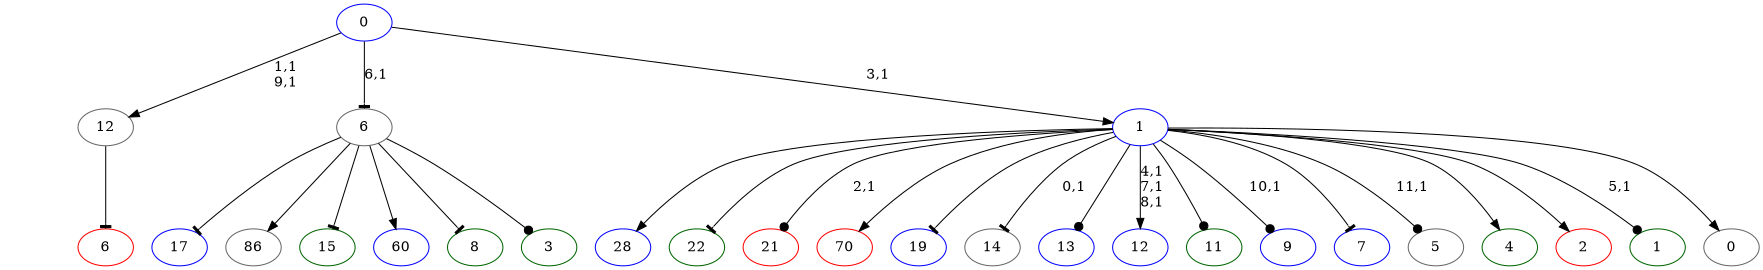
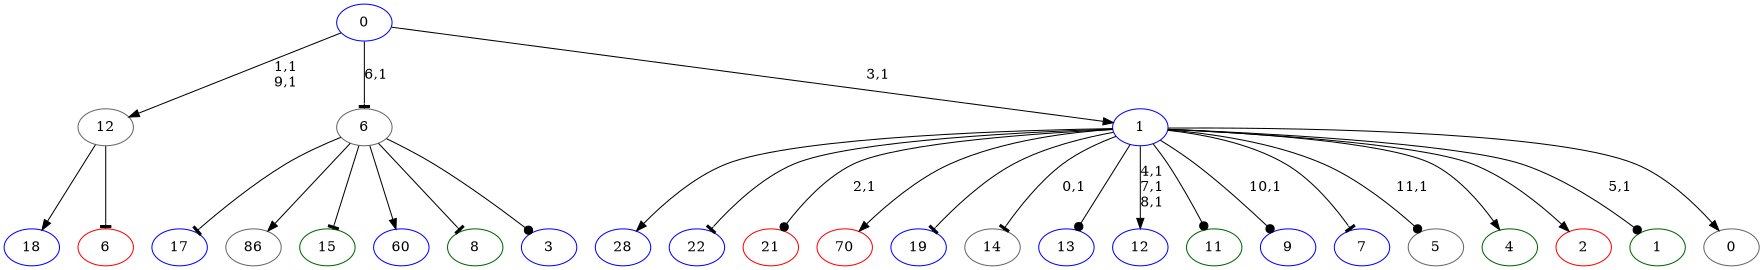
none -> (32, 247)
(549, 247) -> (549, 247)
(697, 247) -> (697, 247)
